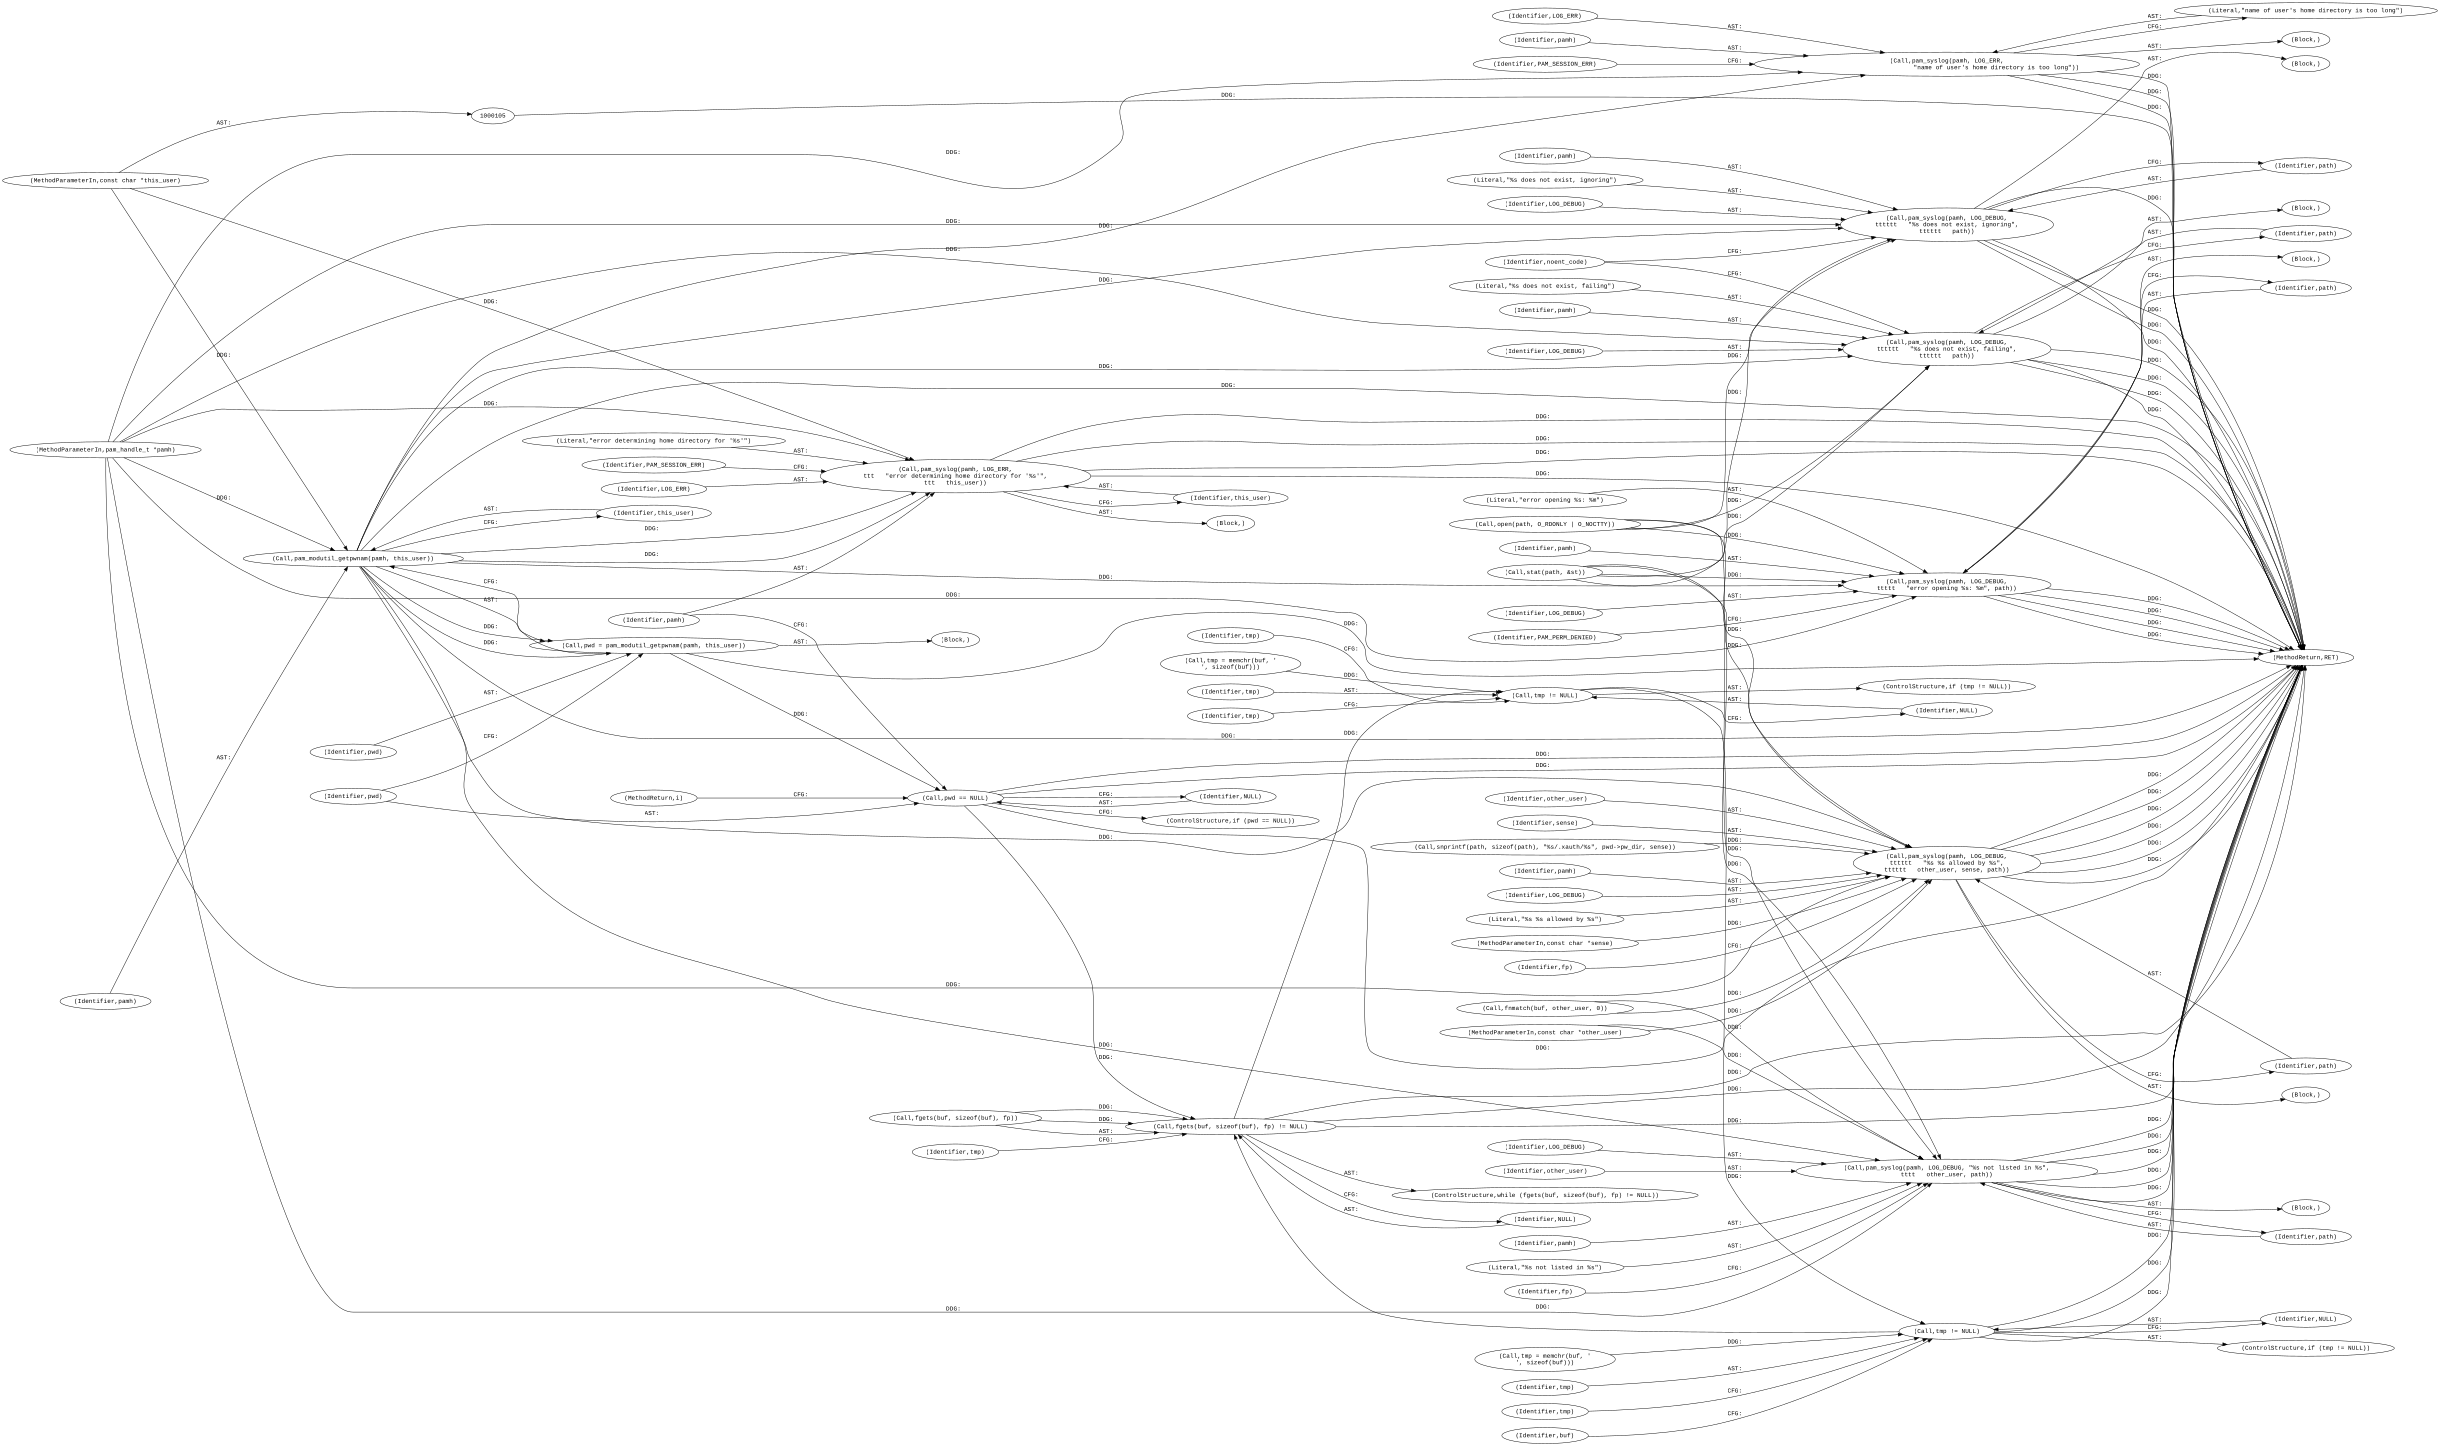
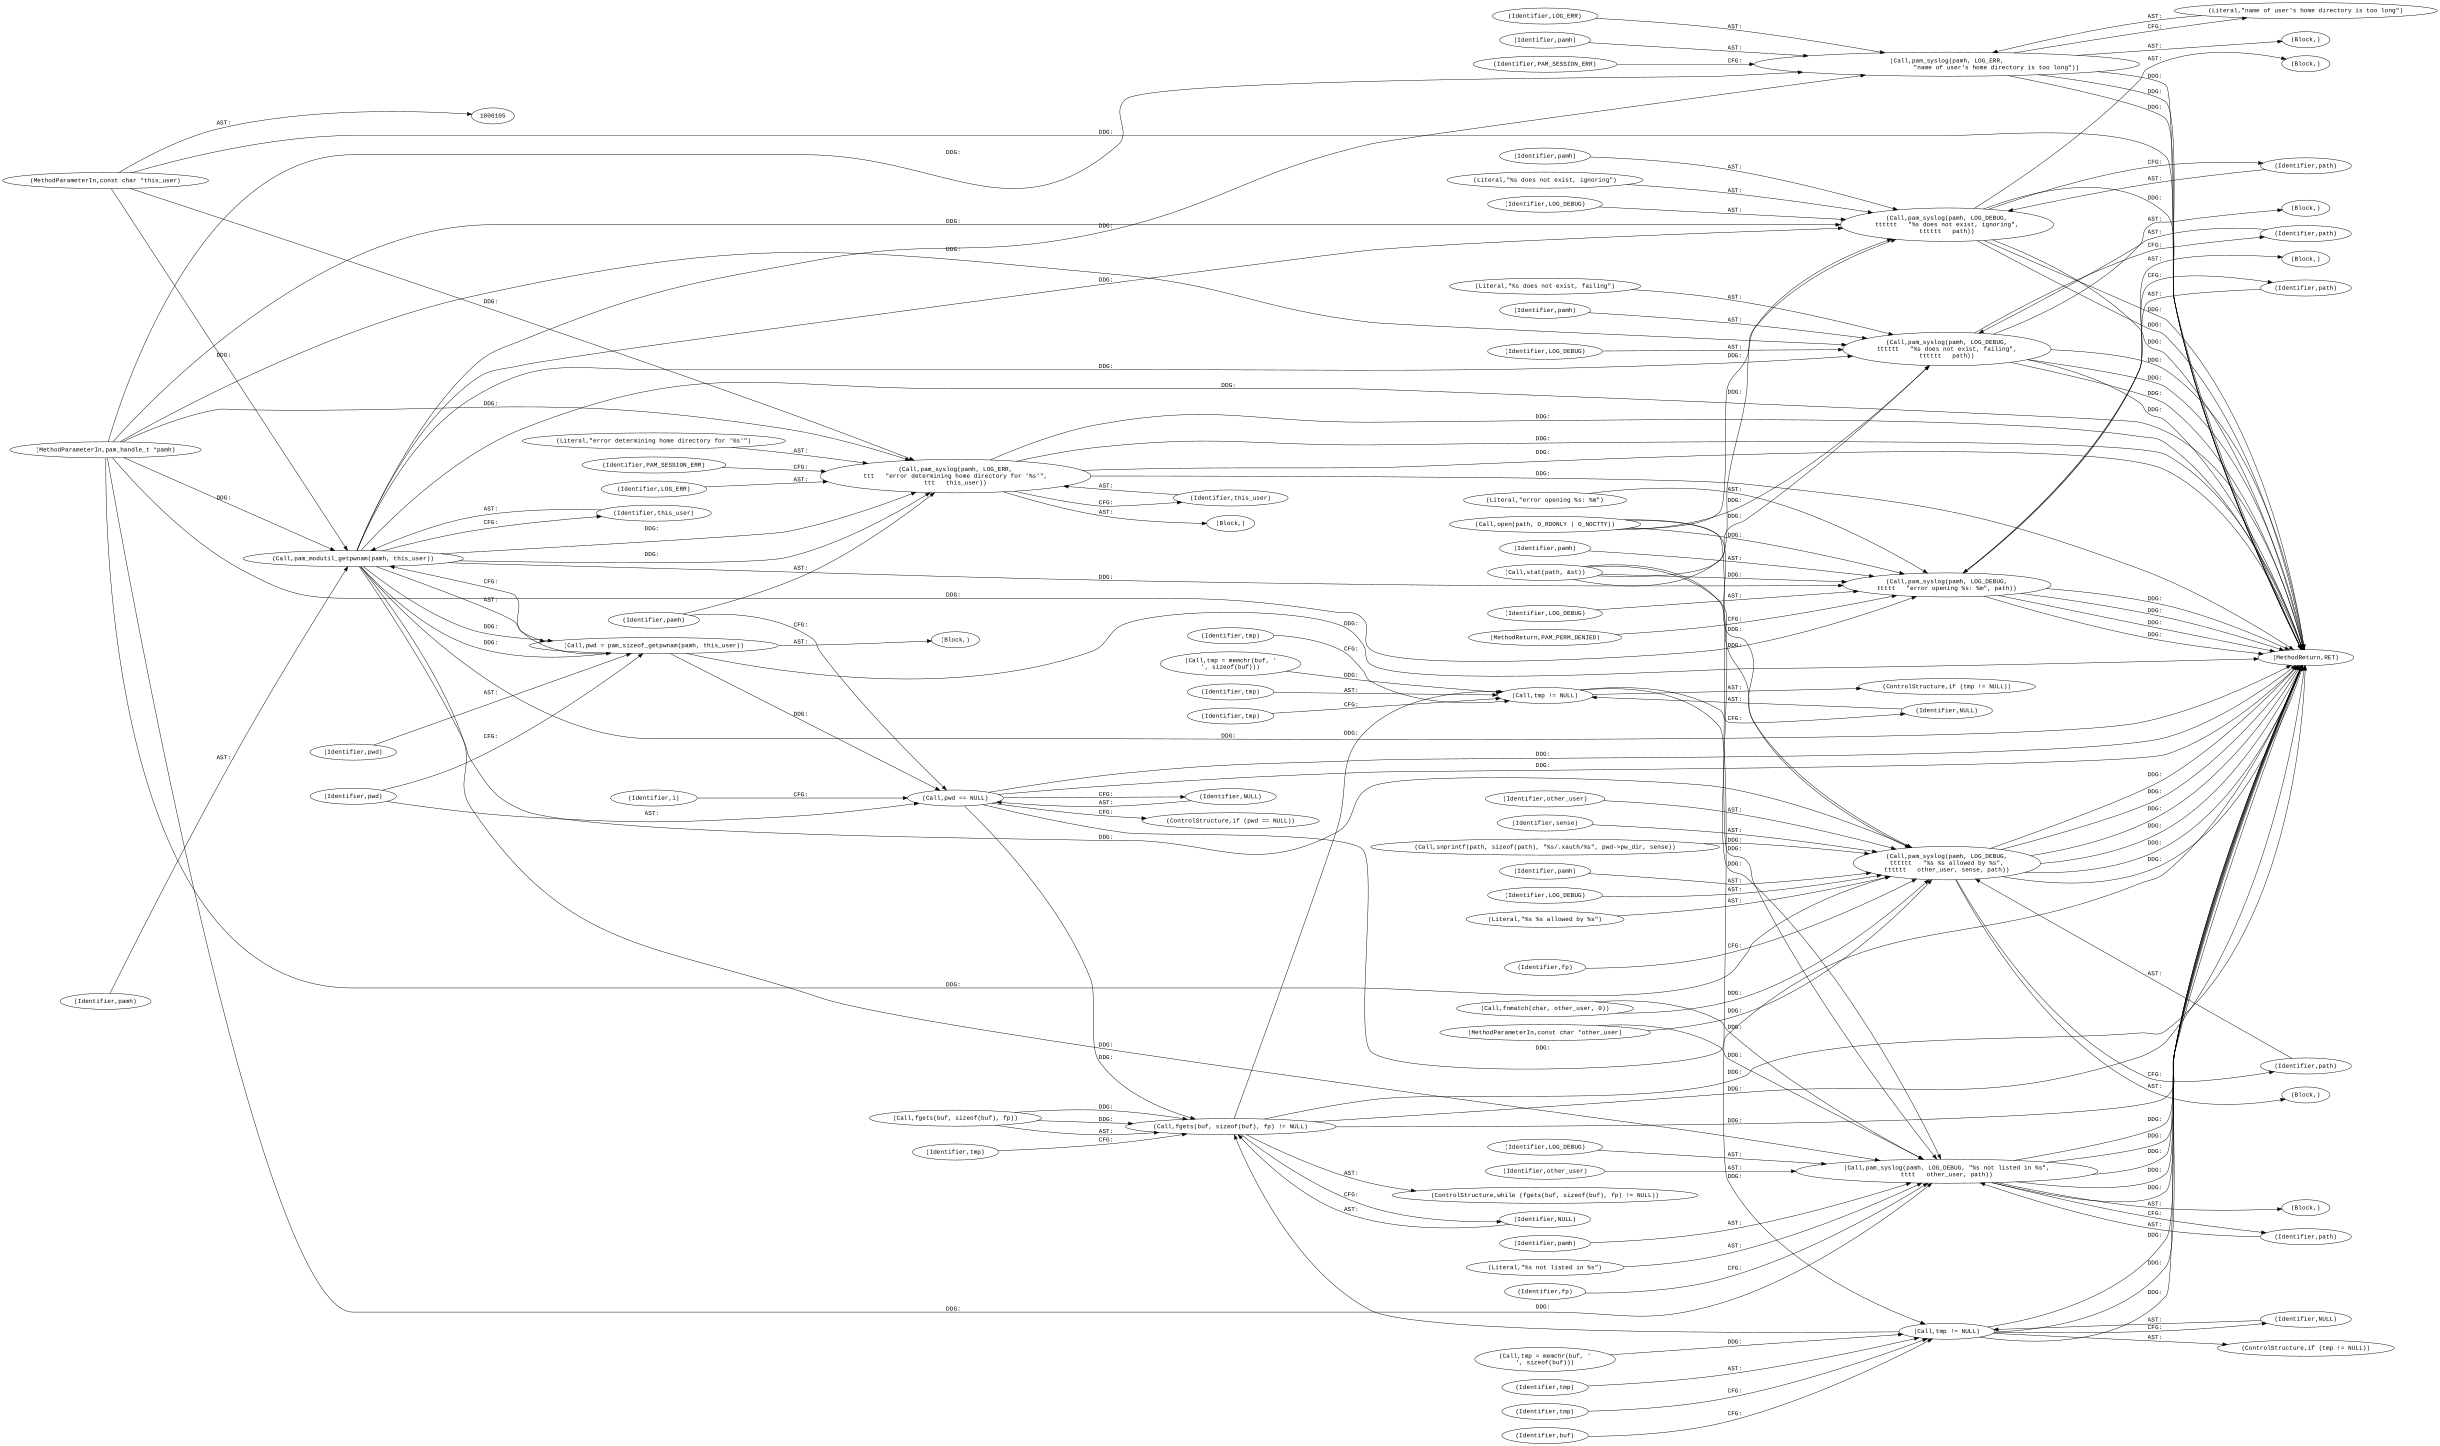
(1611, 97) -> (1405, 136)
(1545, 262) -> none
(1545, 638) -> (1545, 638)
(654, 646) -> (654, 646)
(654, 798) -> (654, 798)
(1545, 943) -> none
(1545, 1008) -> (1545, 1008)
